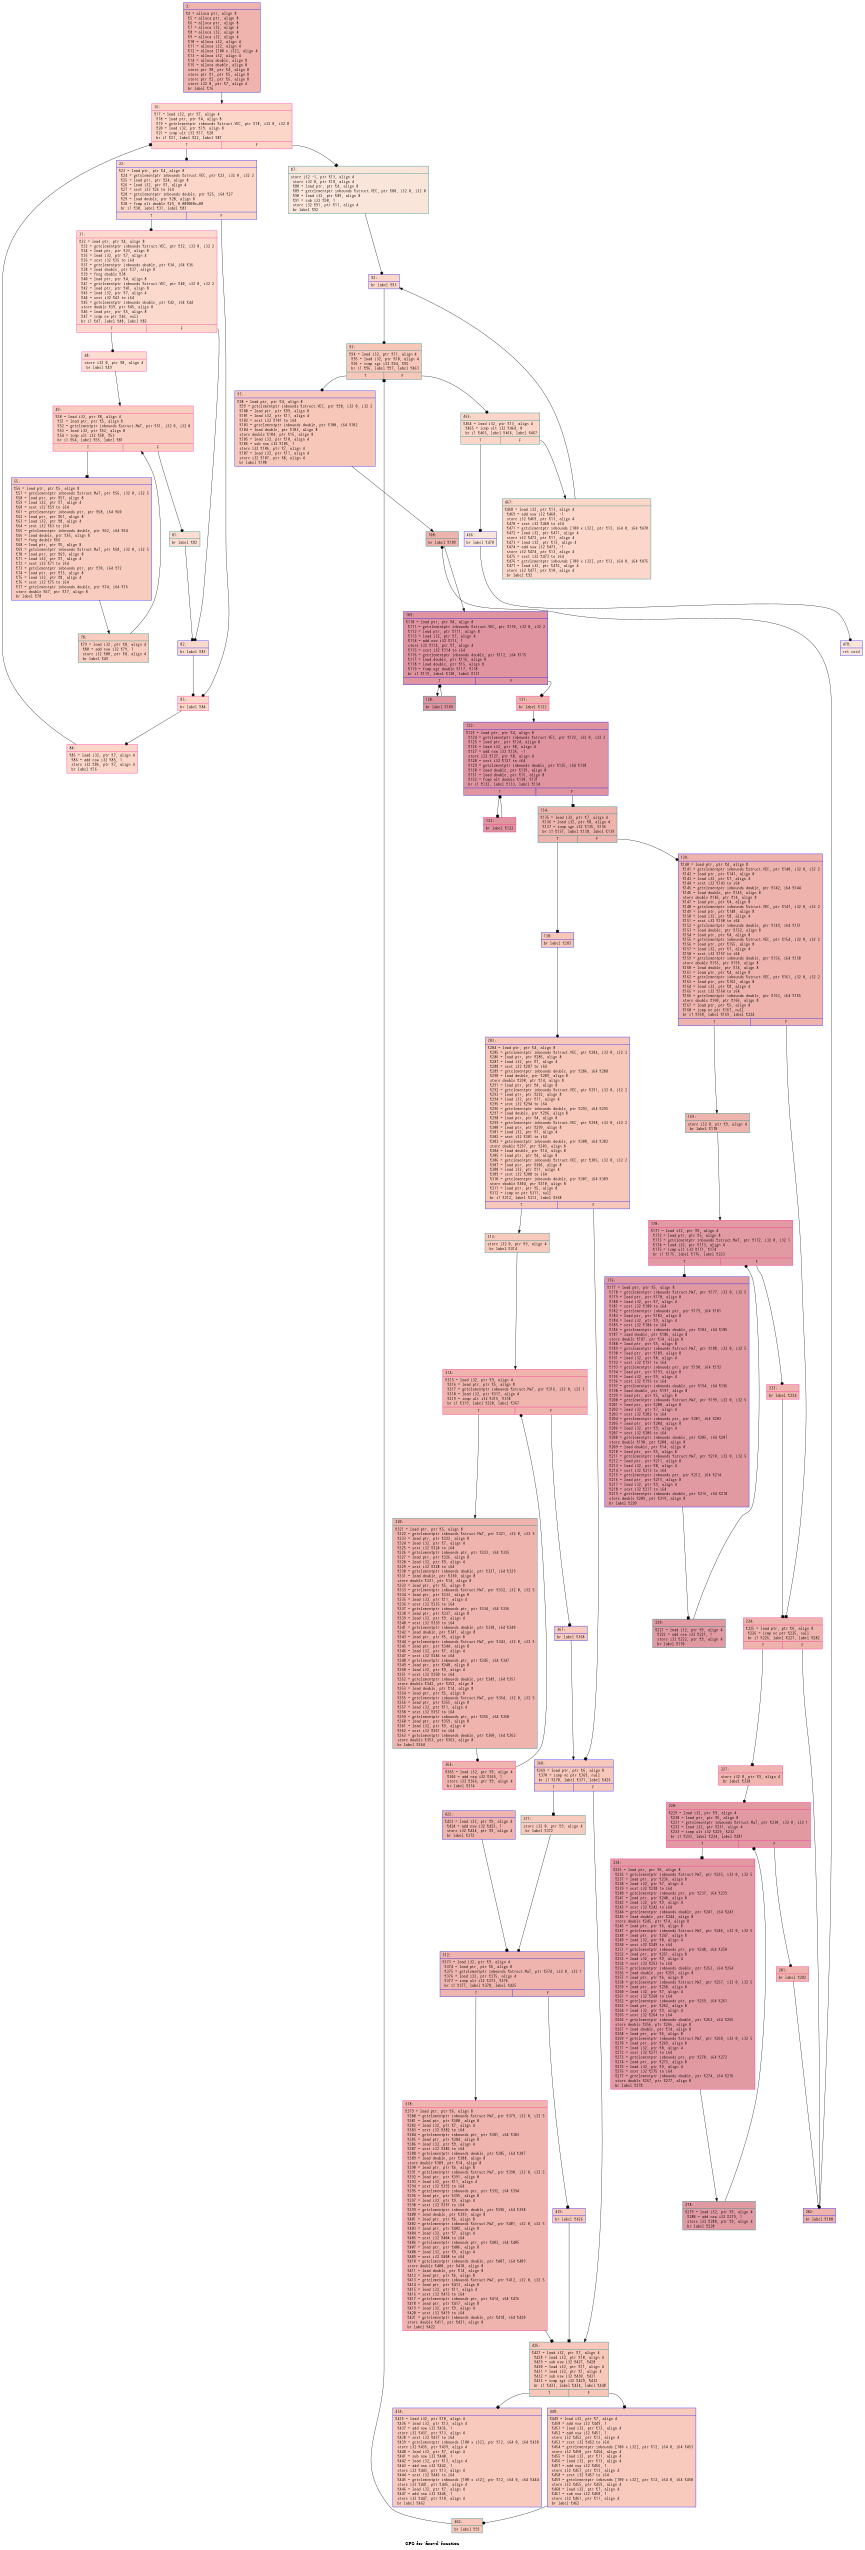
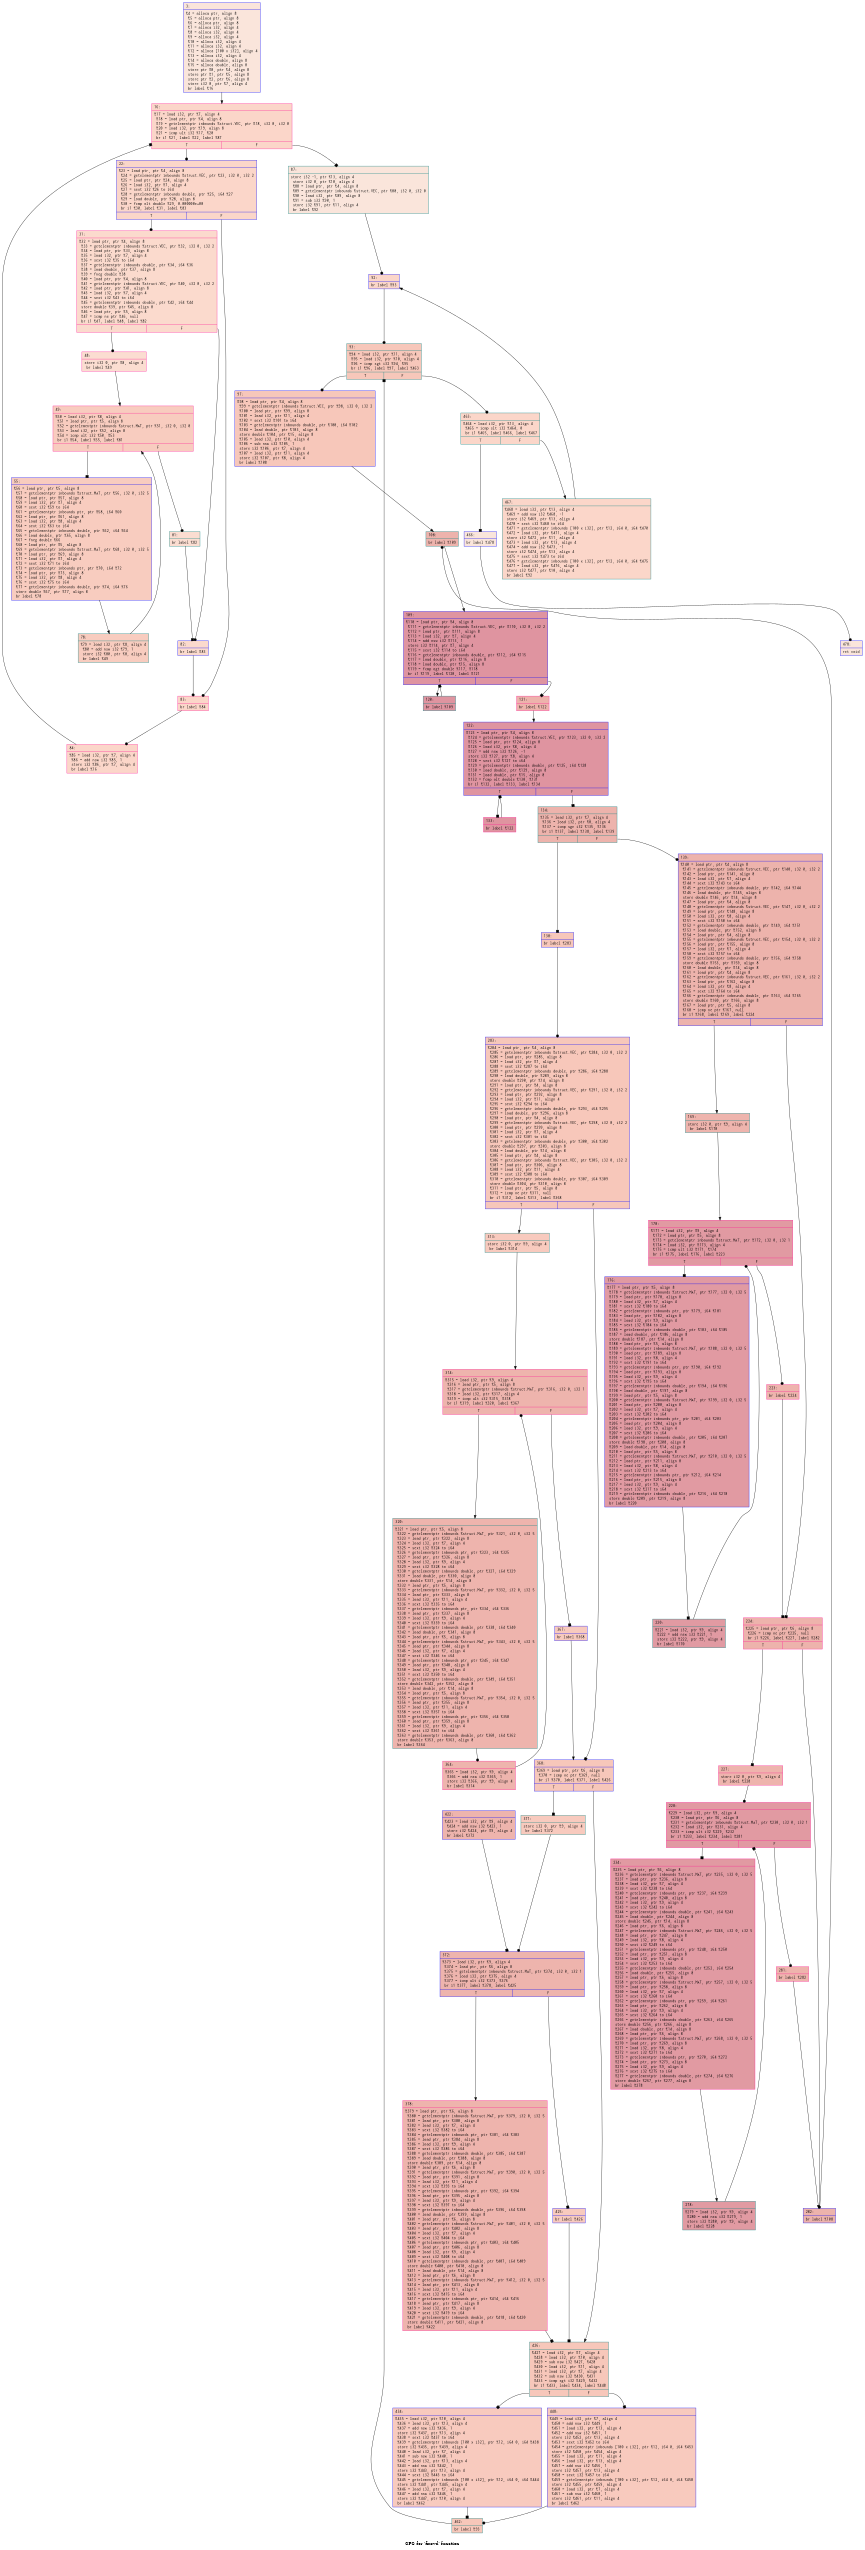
(222, 48) -> (222, 48)
none -> (467, 2511)
